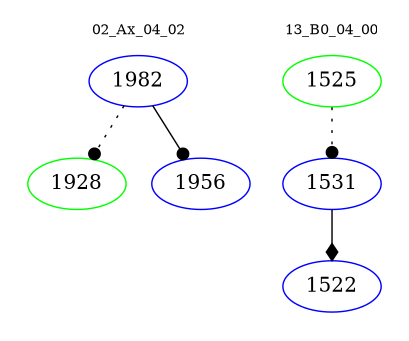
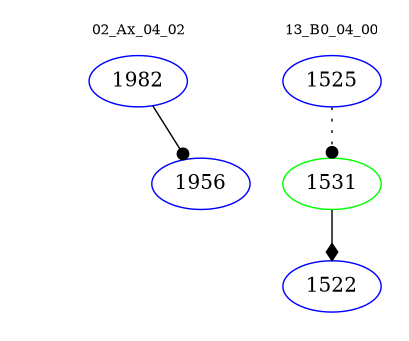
(332, 81) -> (332, 81)
(77, 184) -> none
(332, 184) -> (332, 184)
